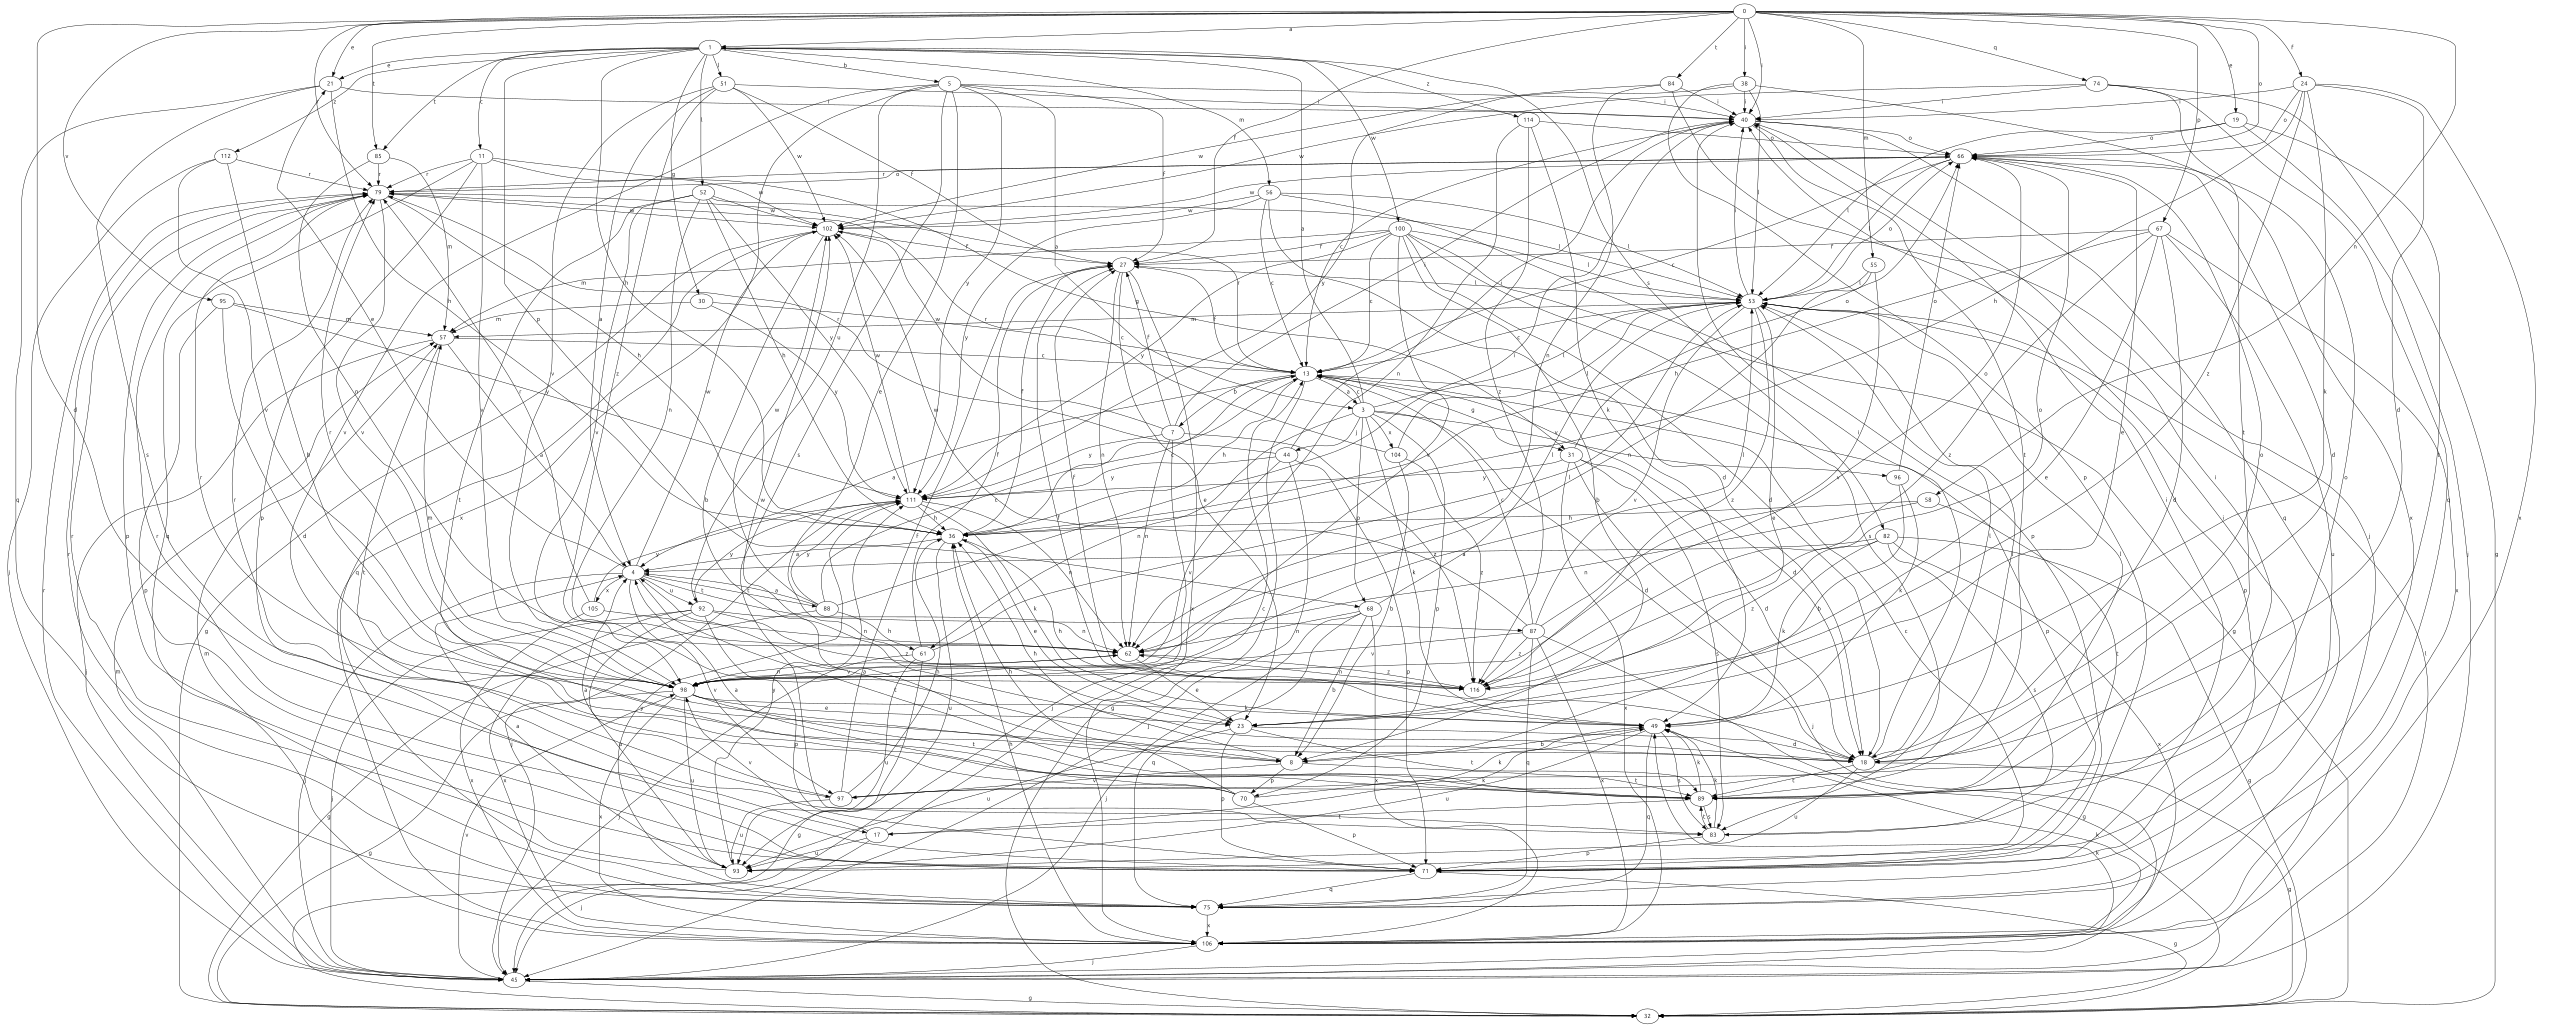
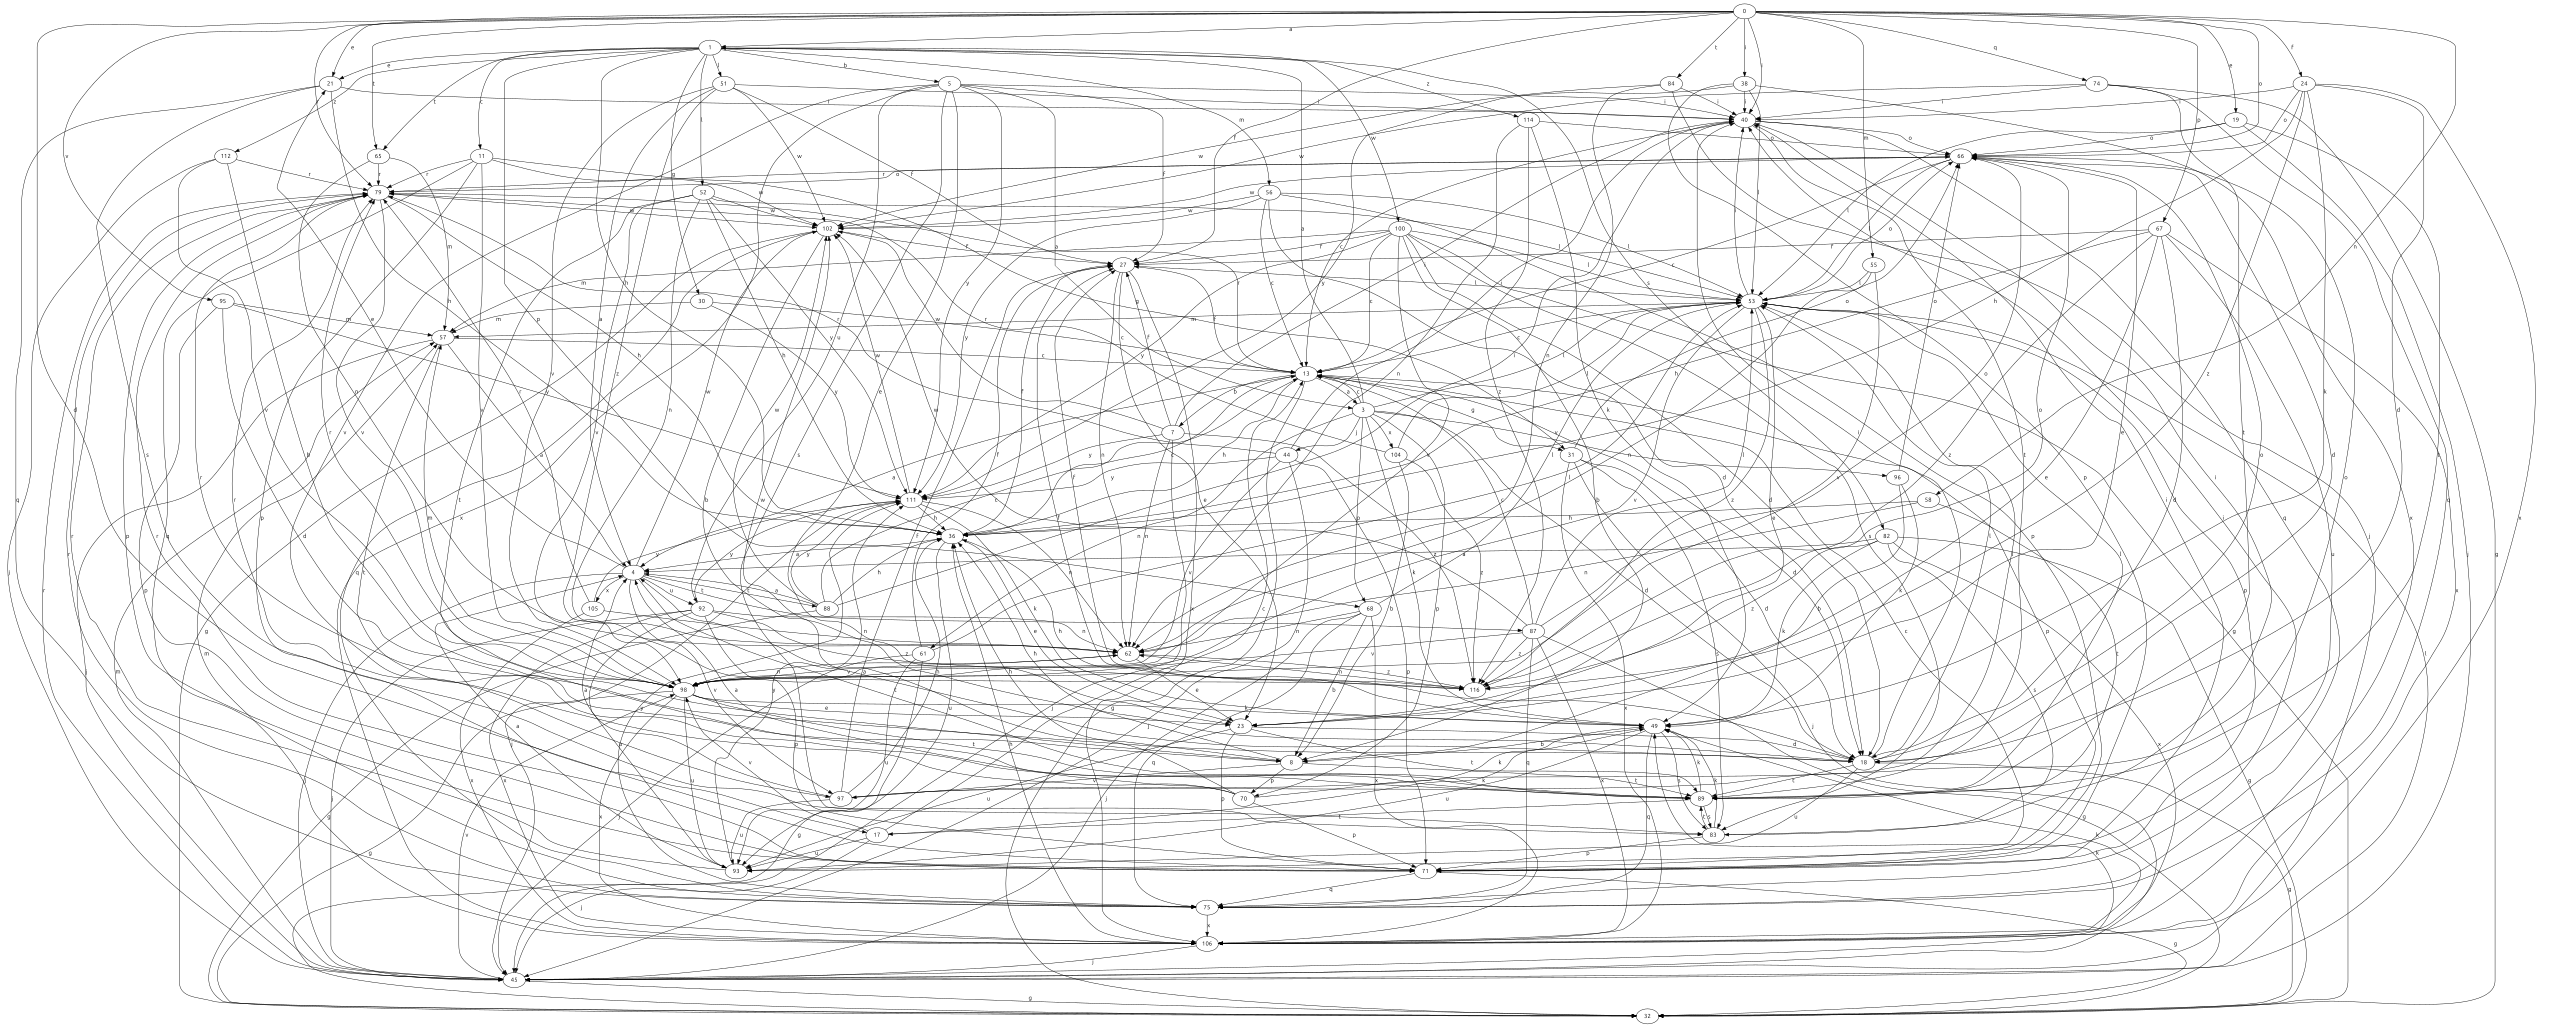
(378, 156) -> (378, 156)
(1245, 483) -> none
(875, 628) -> (876, 567)
